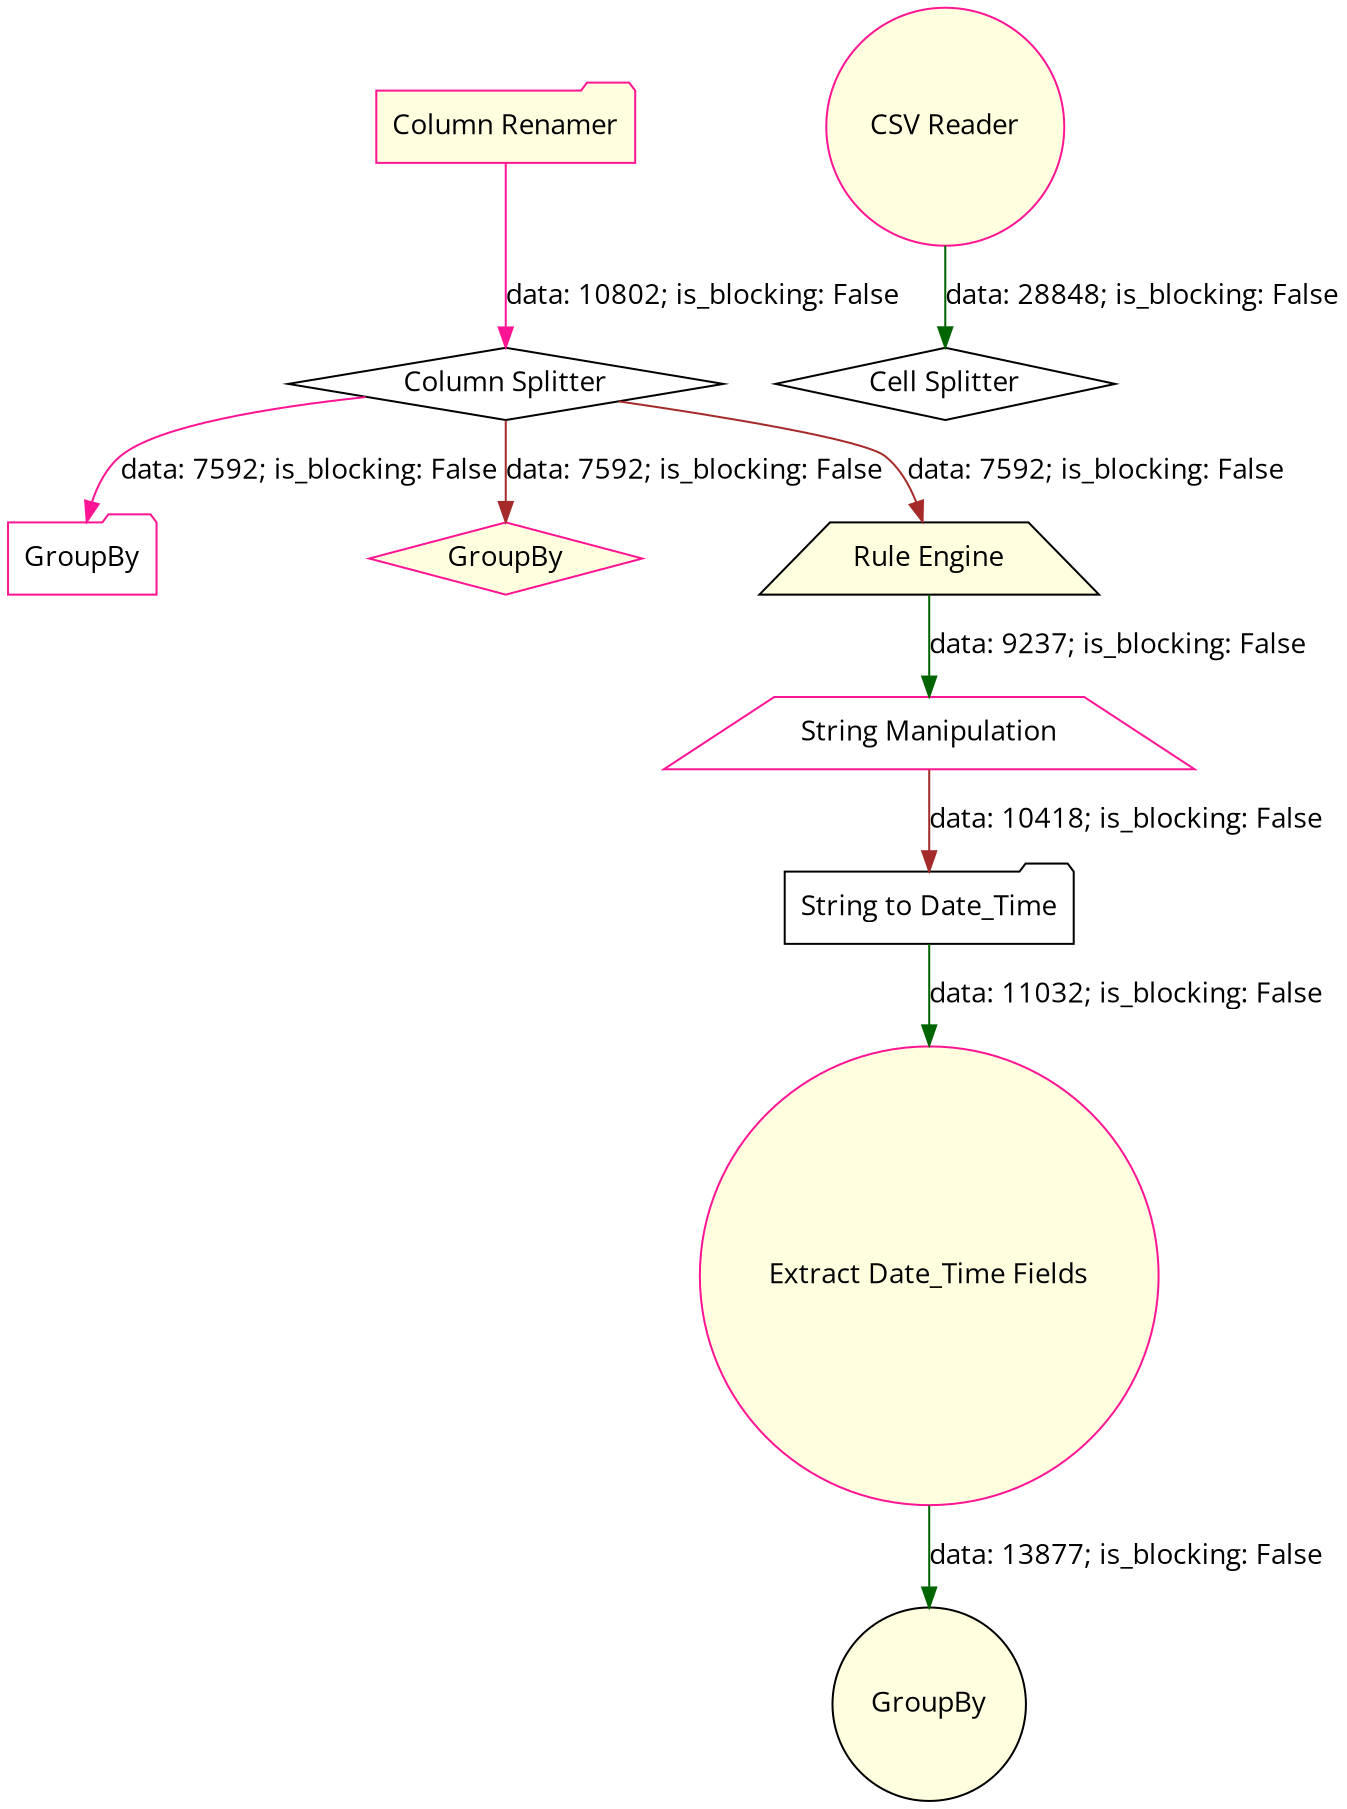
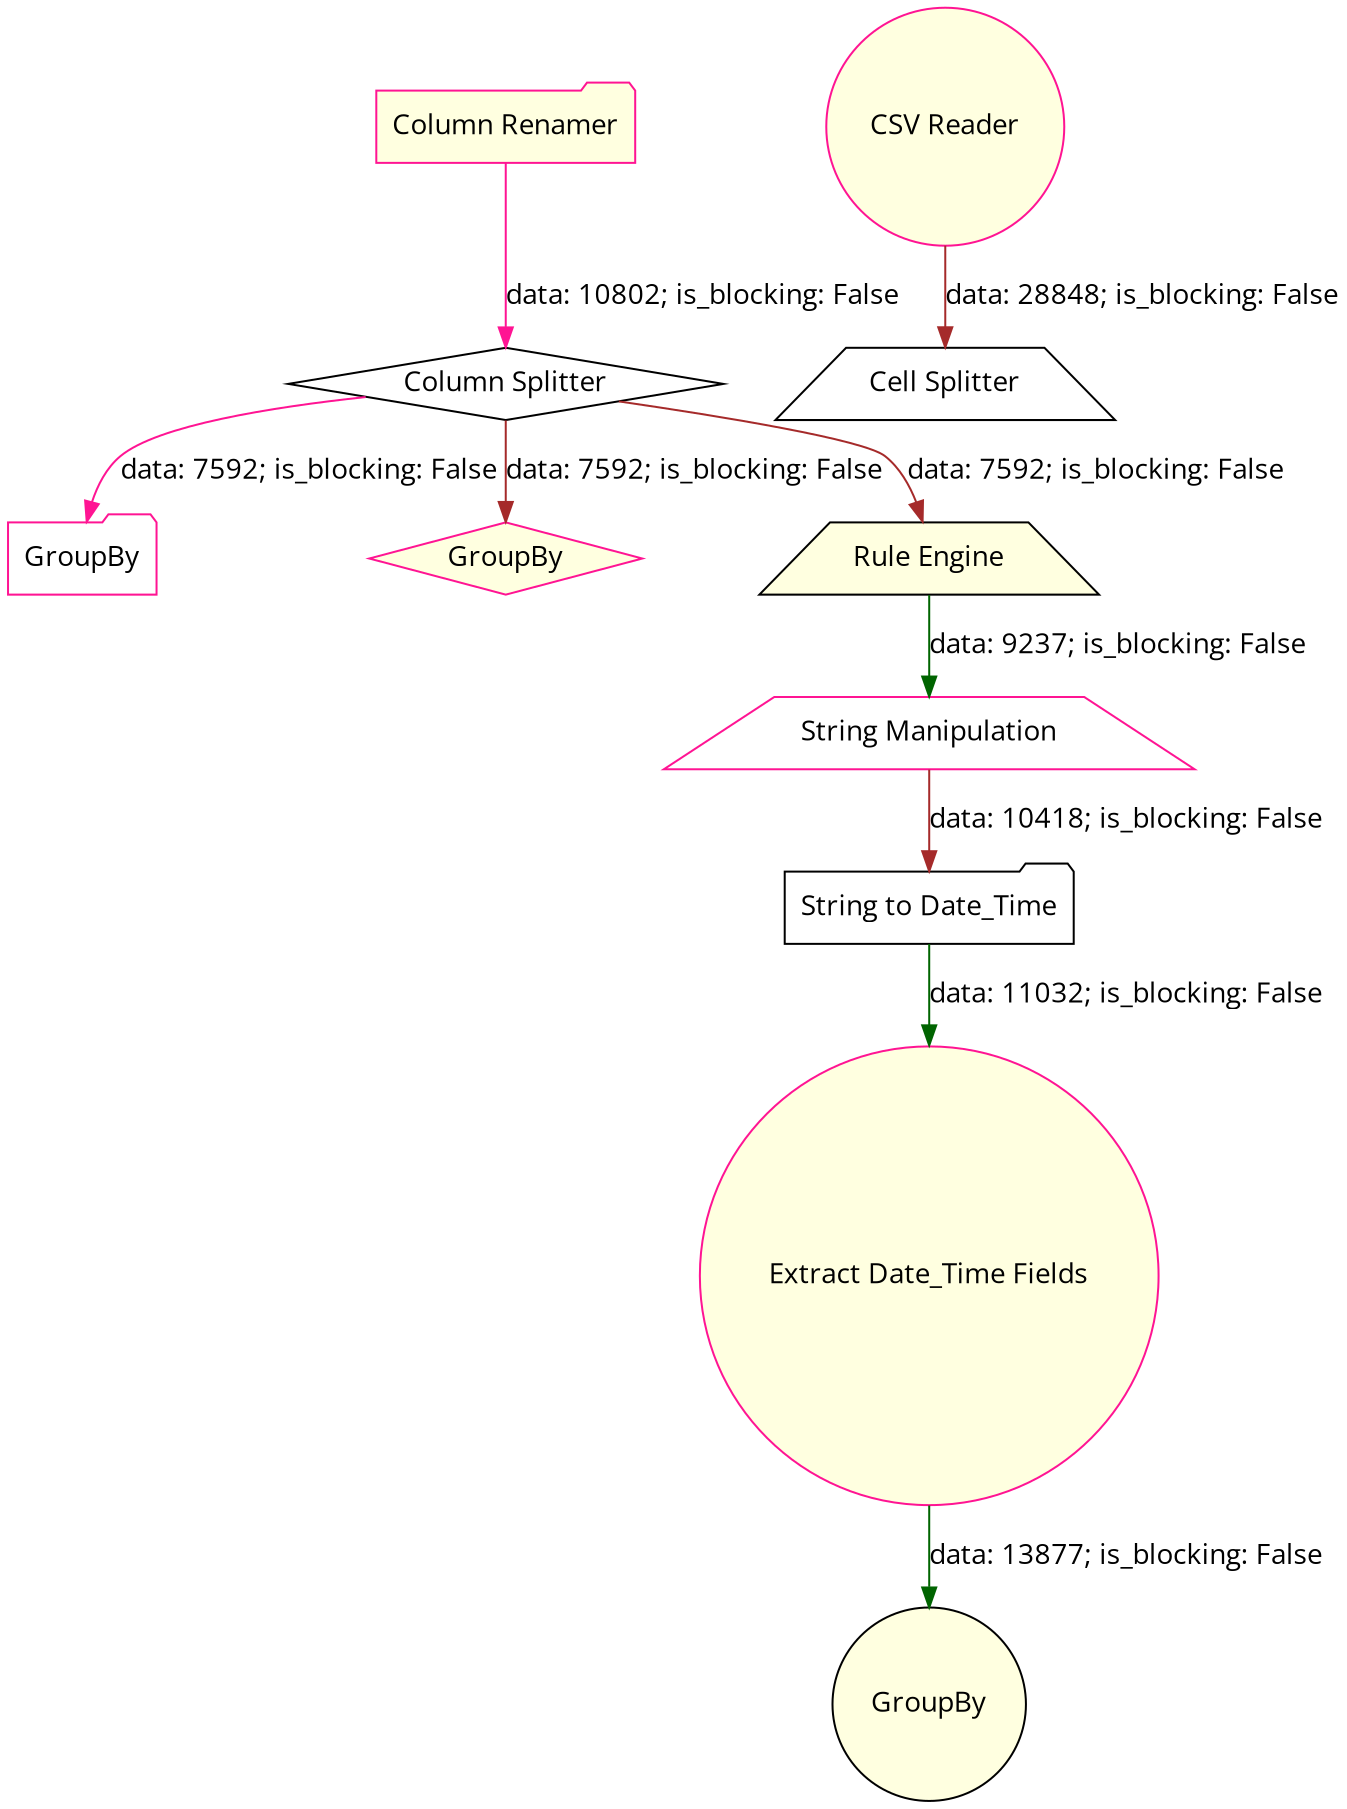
(945, 286) -> (945, 286)
(945, 384) -> (945, 384)
